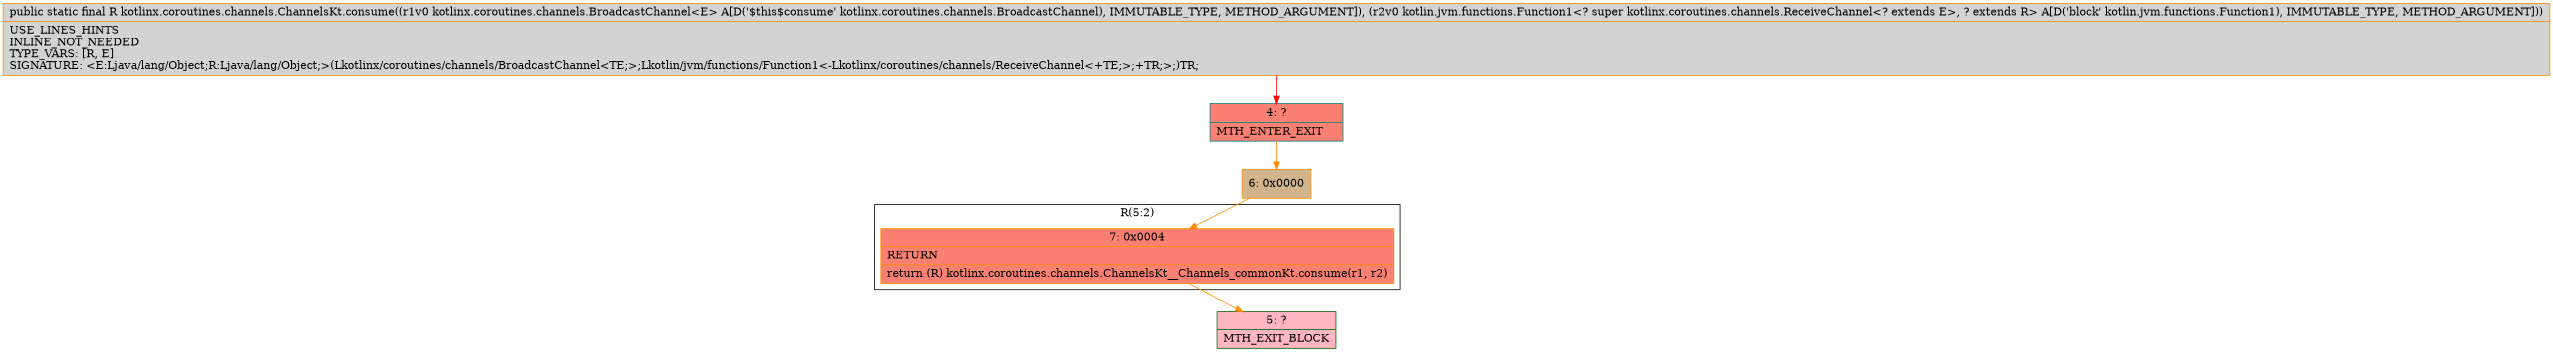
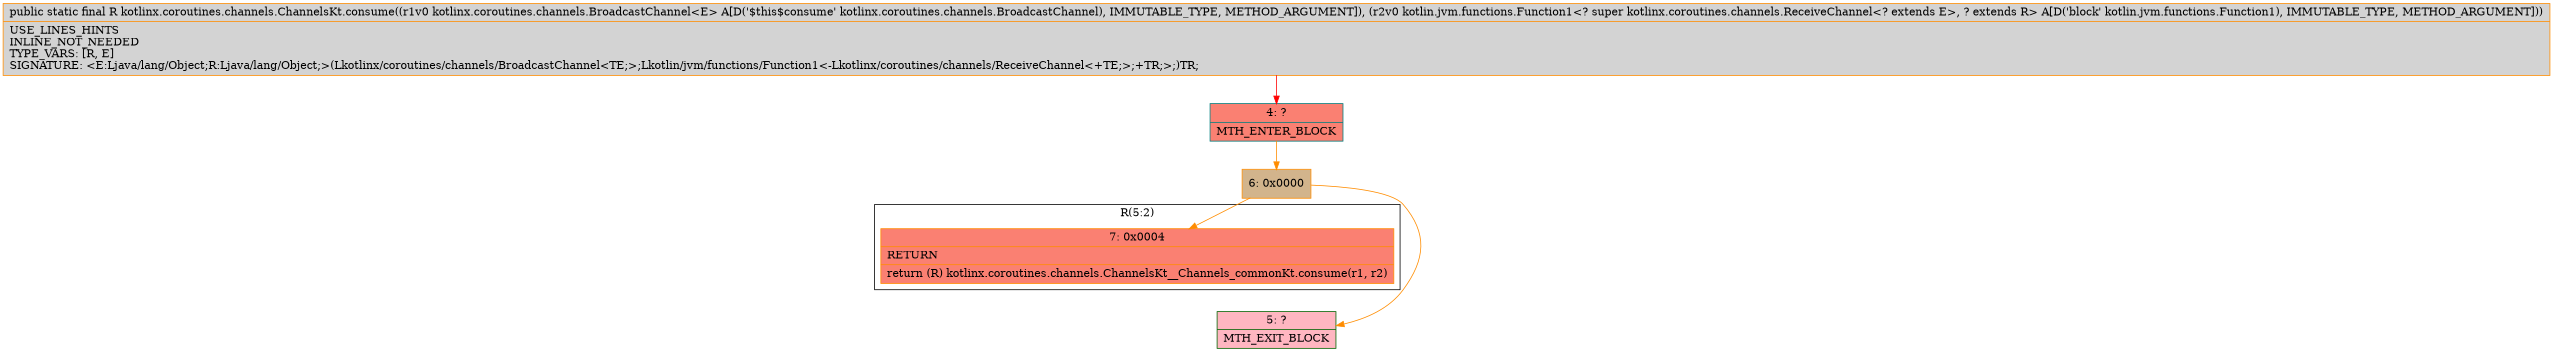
(1269, 131) -> (1277, 131)
(1212, 296) -> (1419, 234)
